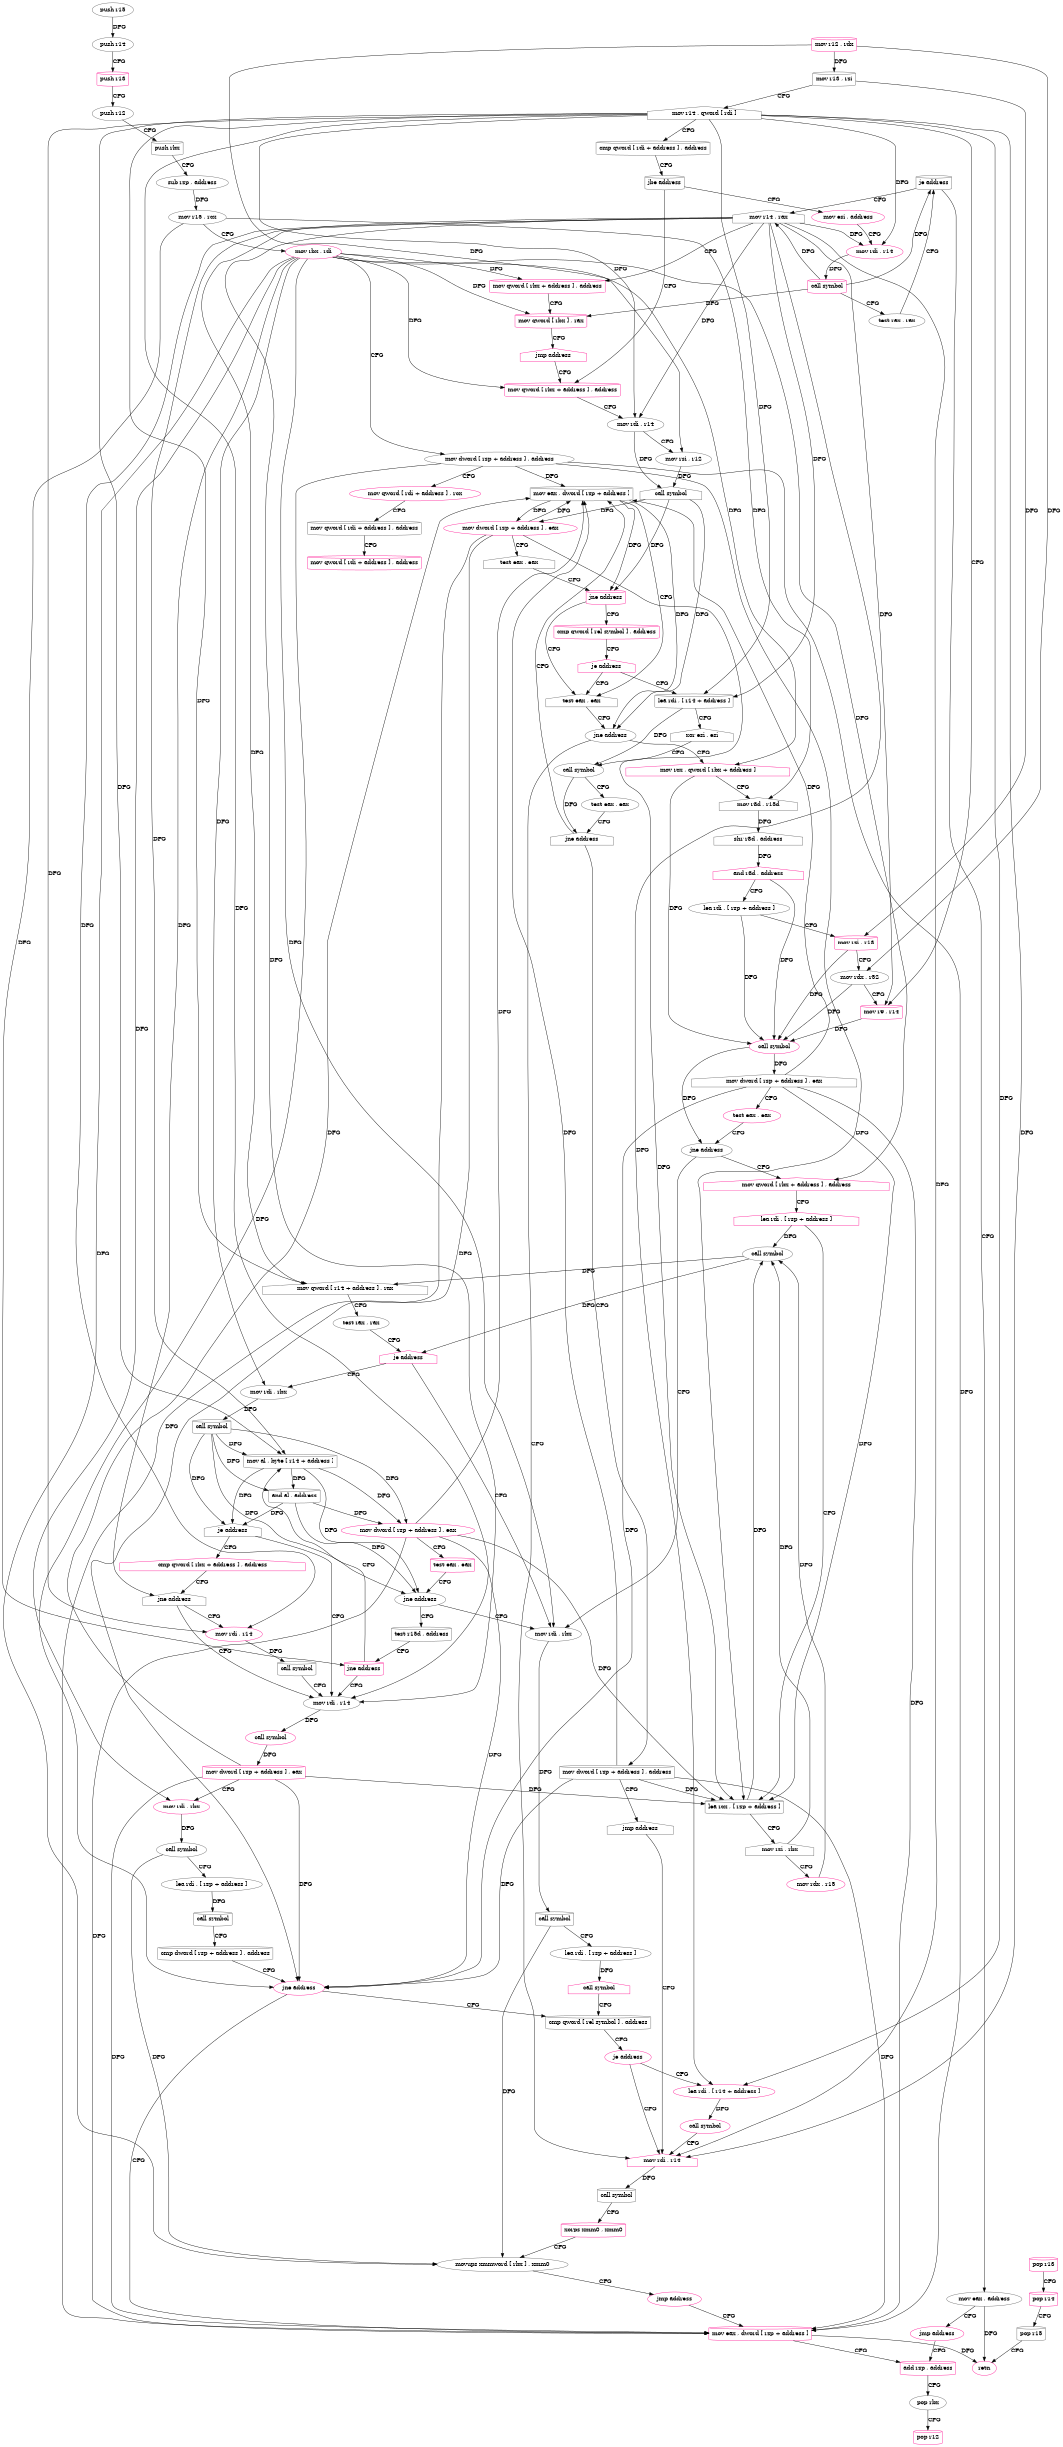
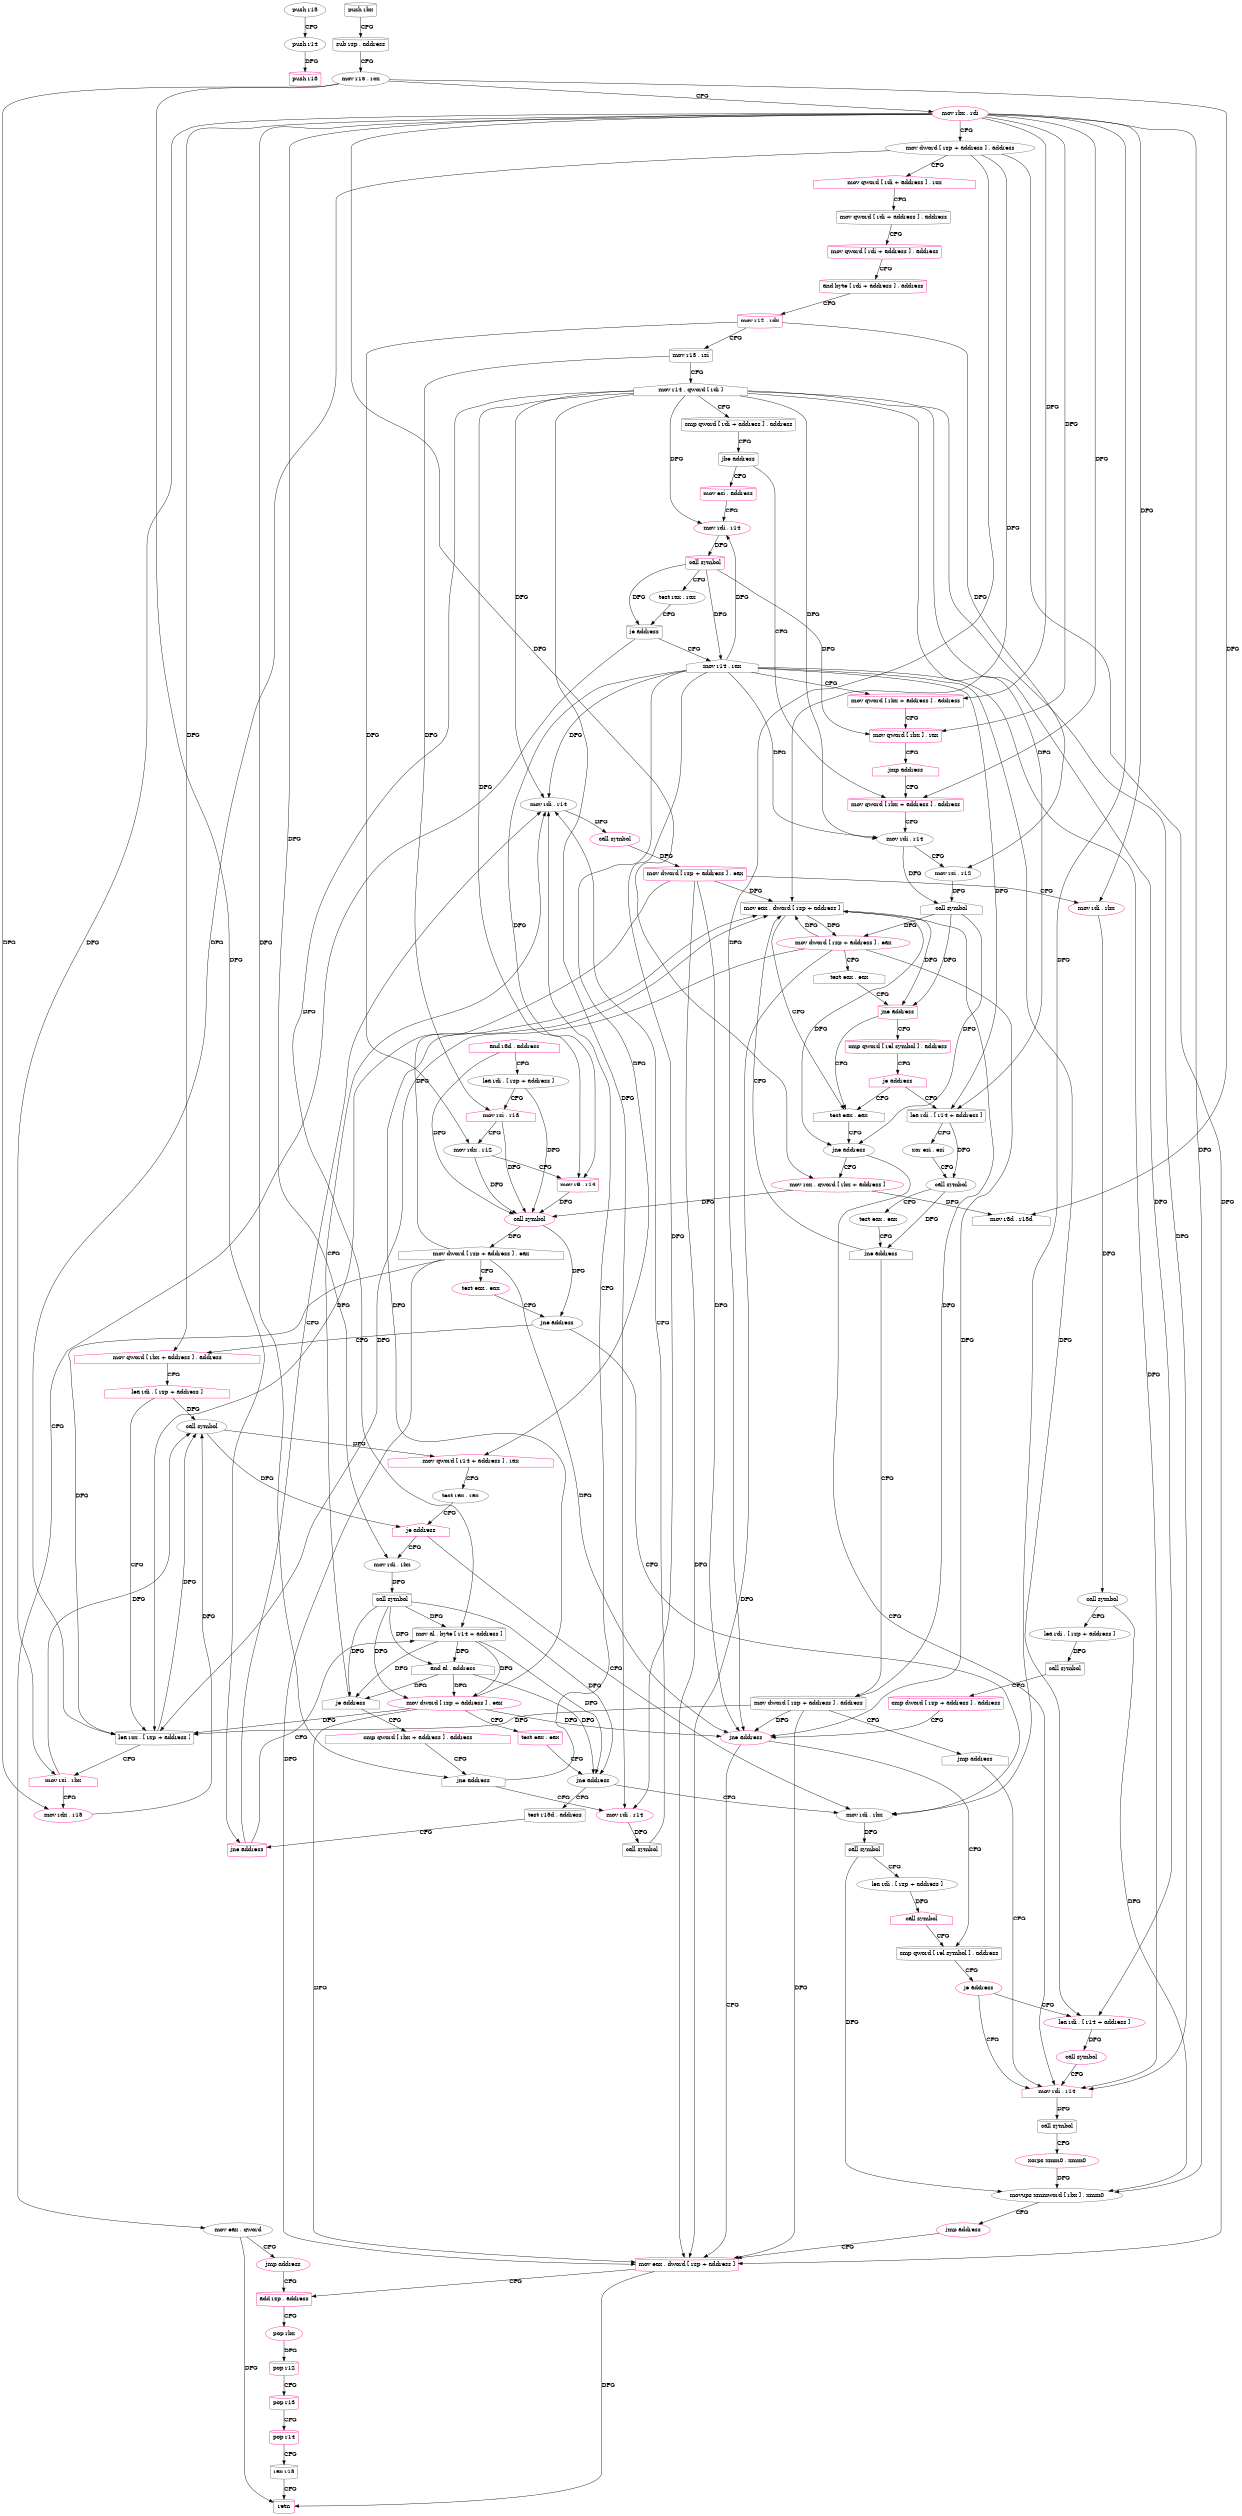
(119, 27) -> (311, 27)
(119, 62) -> (312, 62)
(841, 62) -> (736, 338)
(113, 114) -> none
(192, 183) -> (361, 44)
(202, 200) -> (367, 62)
(848, 217) -> (728, 494)
none -> (873, 286)
(203, 466) -> none
(415, 494) -> (895, 183)
(978, 563) -> (486, 787)
none -> (147, 587)
(152, 615) -> none
(702, 736) -> (928, 1150)
(708, 770) -> (837, 1185)
(743, 787) -> (952, 1202)
none -> (3, 799)
(758, 839) -> none
(856, 943) -> (501, 1116)
(860, 978) -> (473, 1150)
(345, 1289) -> (471, 1461)
(294, 1496) -> (453, 1669)
(780, 1850) -> (63, 1781)
(215, 1954) -> (946, 1703)
(593, 2230) -> (1057, 2161)
(560, 2247) -> (1064, 2178)
(984, 2299) -> (238, 2230)
(1031, 2334) -> (284, 2472)
(984, 2368) -> (284, 2506)
none -> (284, 2384)
(928, 2403) -> (284, 2334)
(934, 2420) -> (291, 2351)
